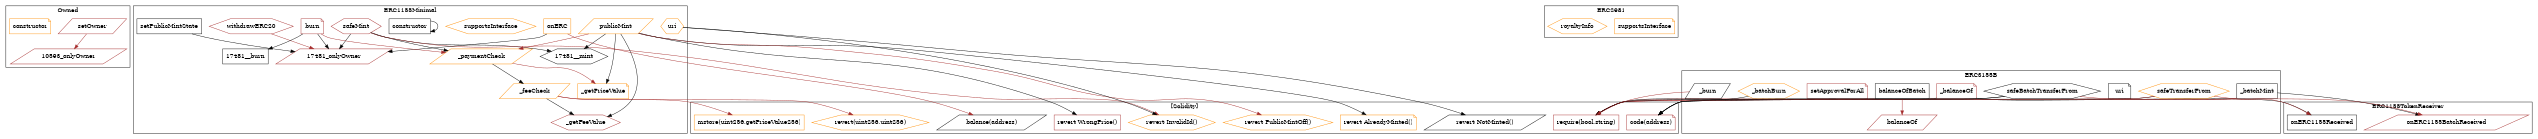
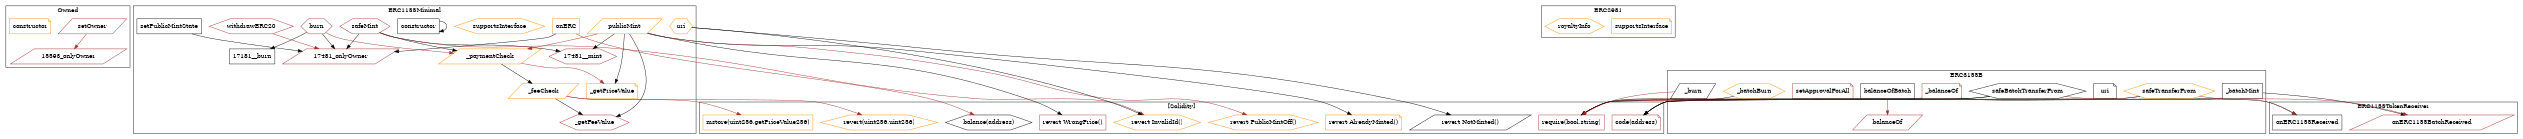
(312, 26) -> (316, 26)
(69, 56) -> (69, 56)
(245, 56) -> (252, 56)
(574, 56) -> (583, 56)
(992, 122) -> (989, 122)
